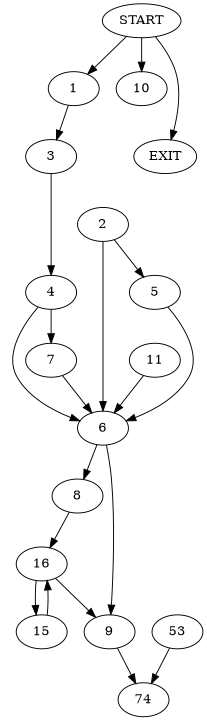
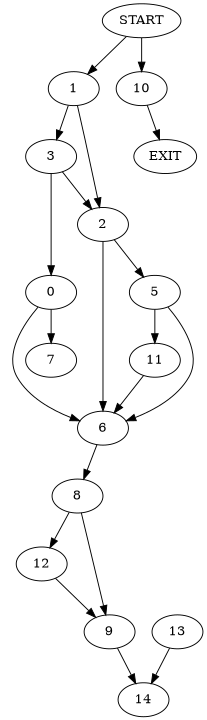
(178, 81) -> (152, 118)
none -> (88, 152)
none -> (74, 187)
(51, 292) -> (51, 292)
none -> (155, 322)
(74, 390) -> none
(113, 525) -> (92, 559)
(42, 564) -> (42, 564)
(42, 632) -> none
(177, 632) -> (177, 632)
(144, 700) -> (144, 700)
